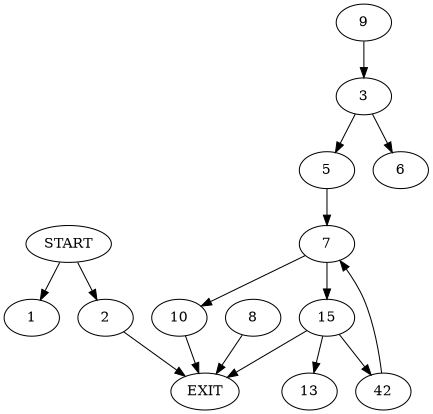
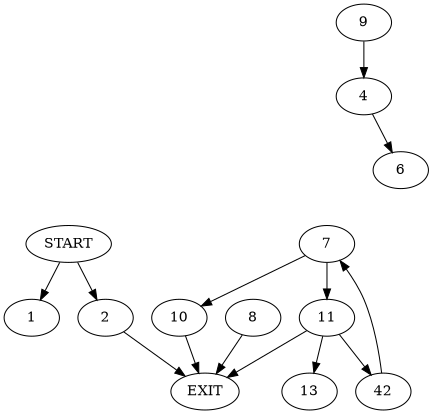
(364, 96) -> (364, 96)
(327, 170) -> none
(327, 318) -> (327, 318)
